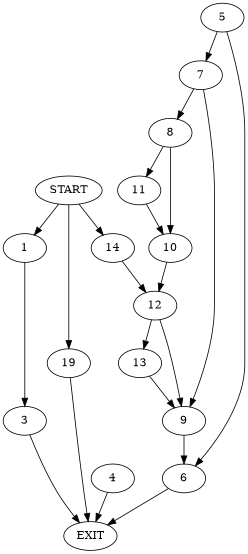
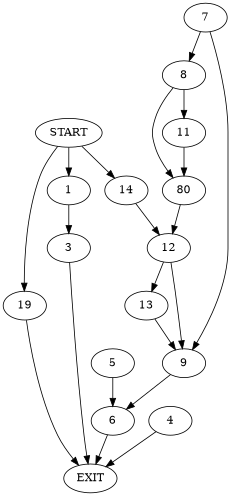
(213, 42) -> none
(170, 248) -> (184, 190)
